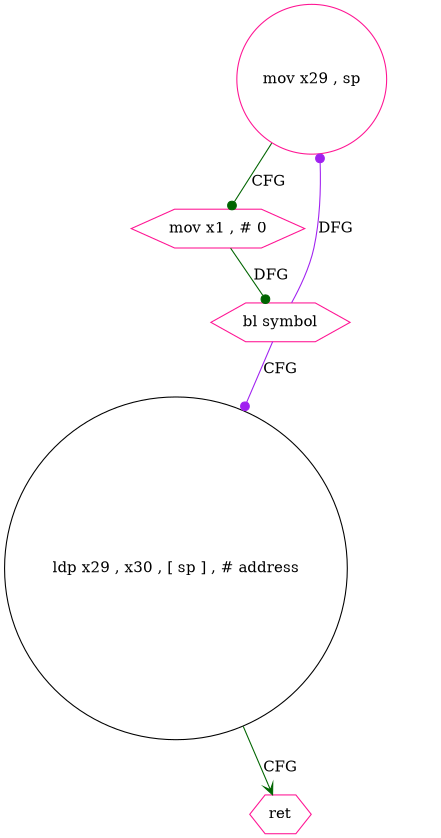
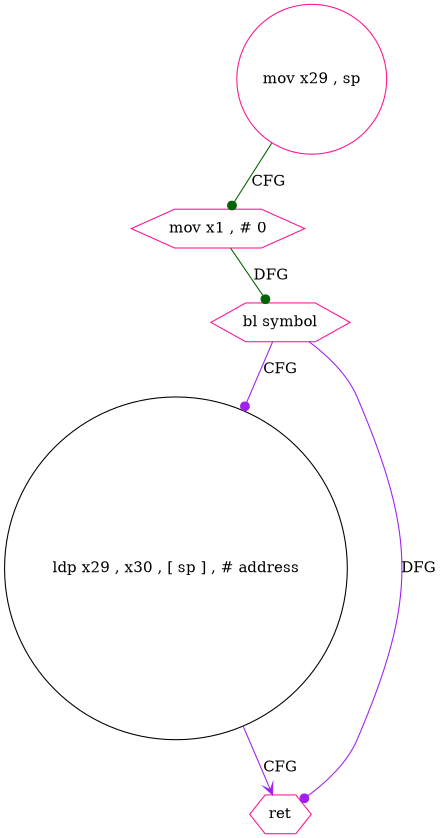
(316, 235) -> (402, 569)
(256, 756) -> (256, 756)
